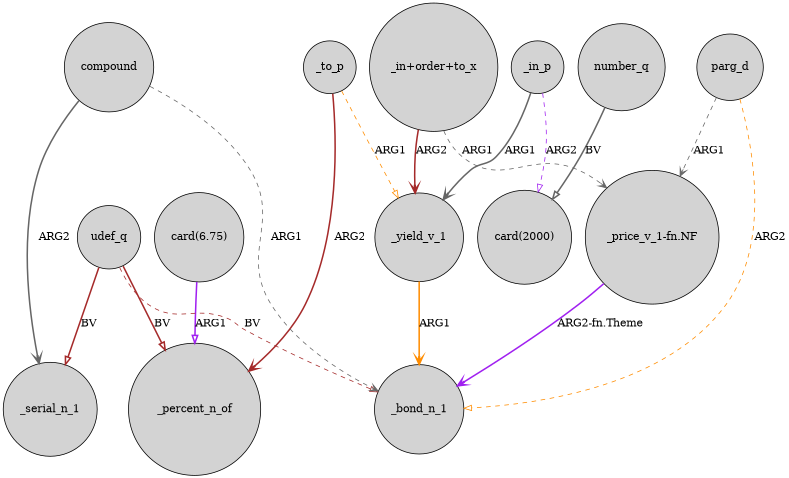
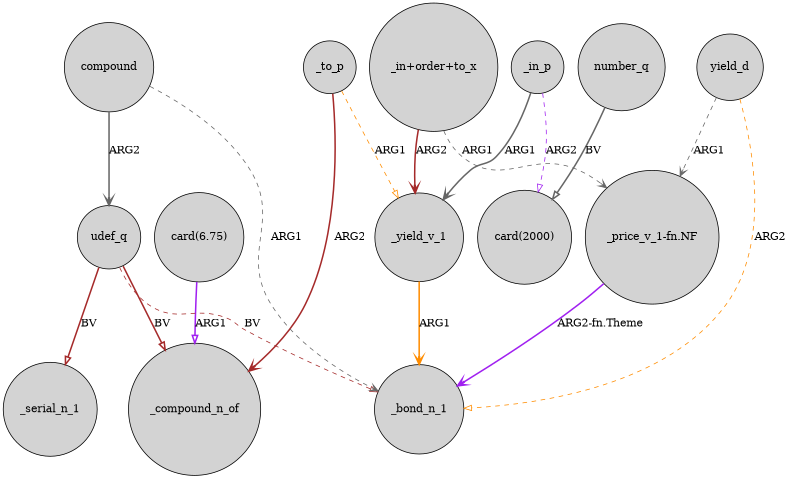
(730, 67) -> (730, 67)
(29, 222) -> (109, 155)
(195, 409) -> (195, 409)
